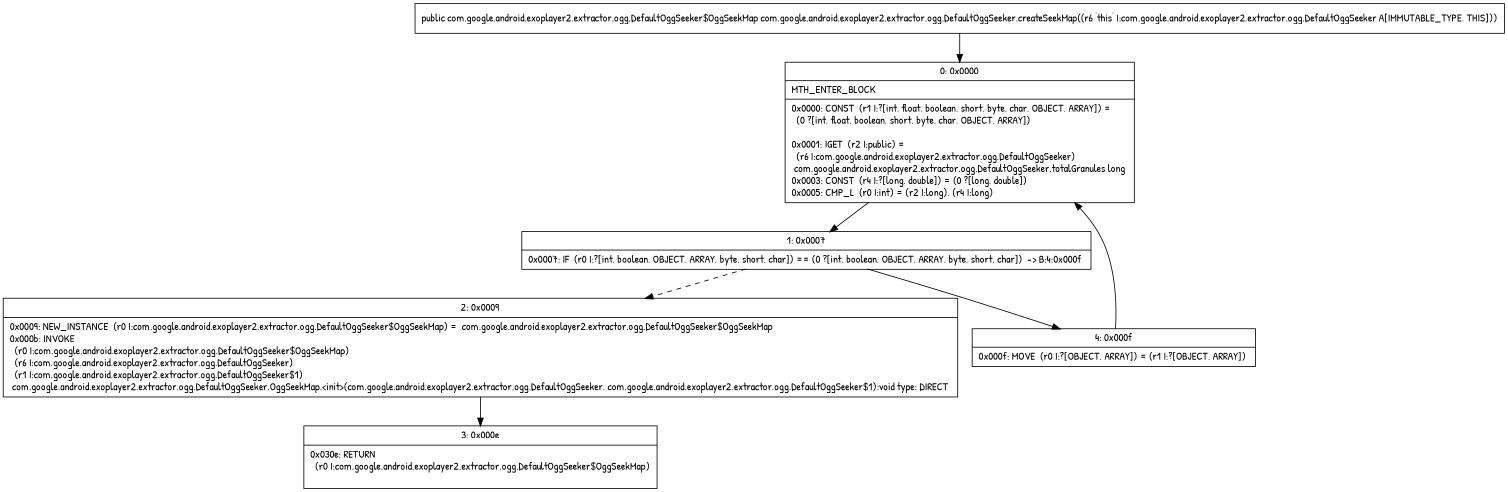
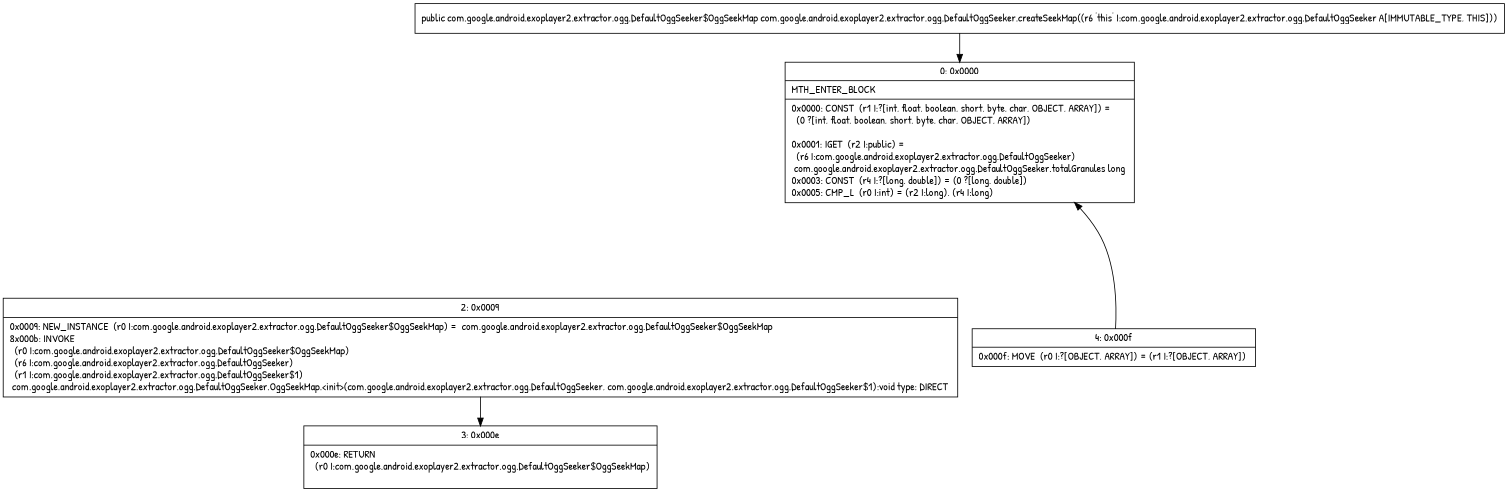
(806, 250) -> none
(45, 339) -> (45, 339)
(346, 454) -> (346, 454)
